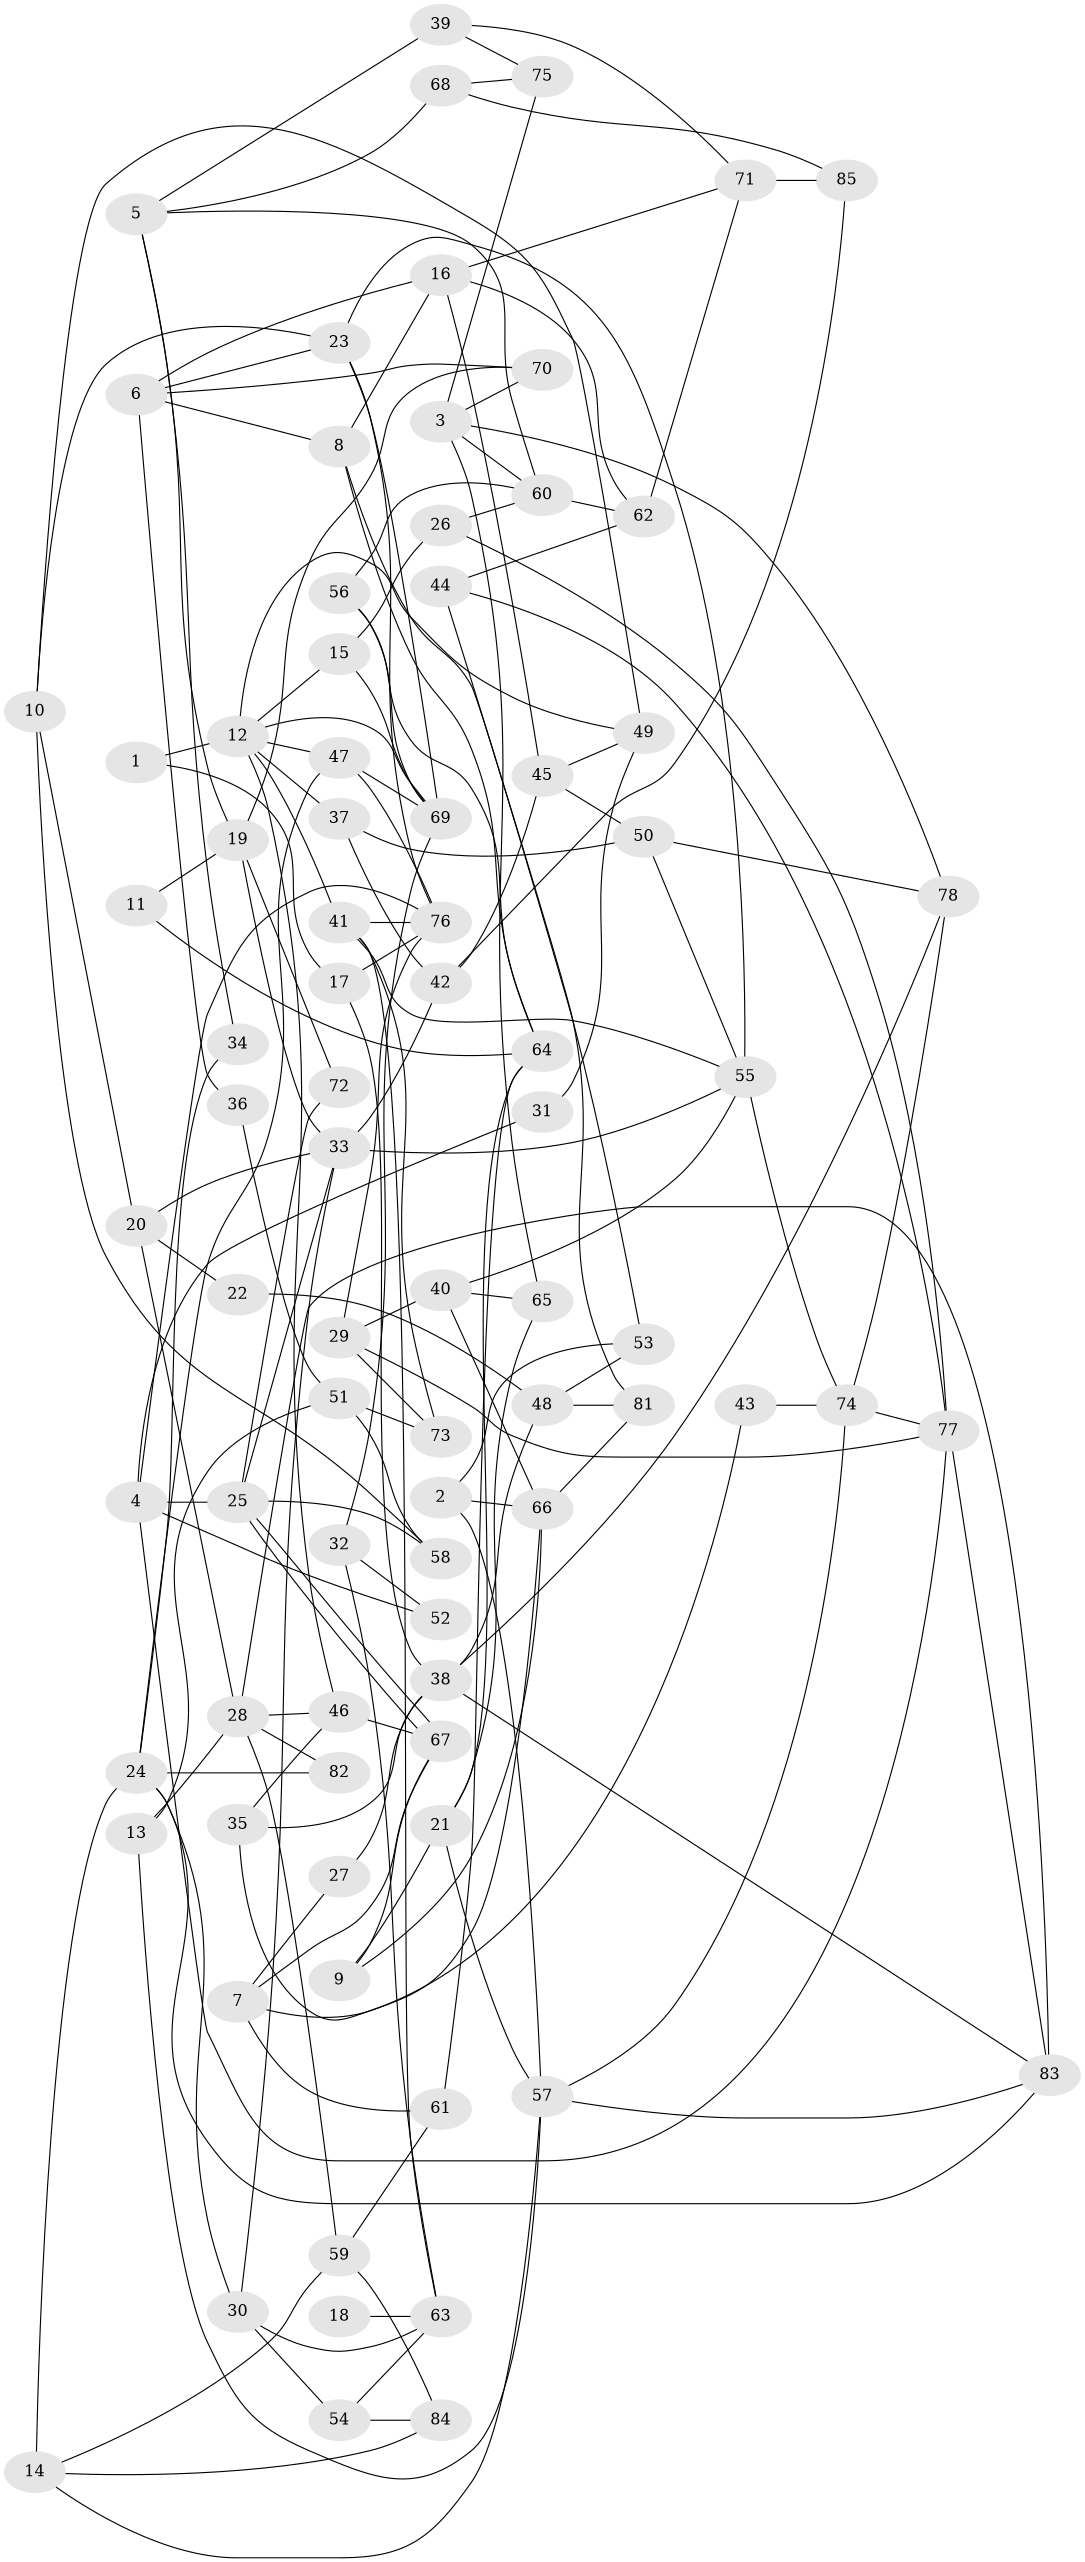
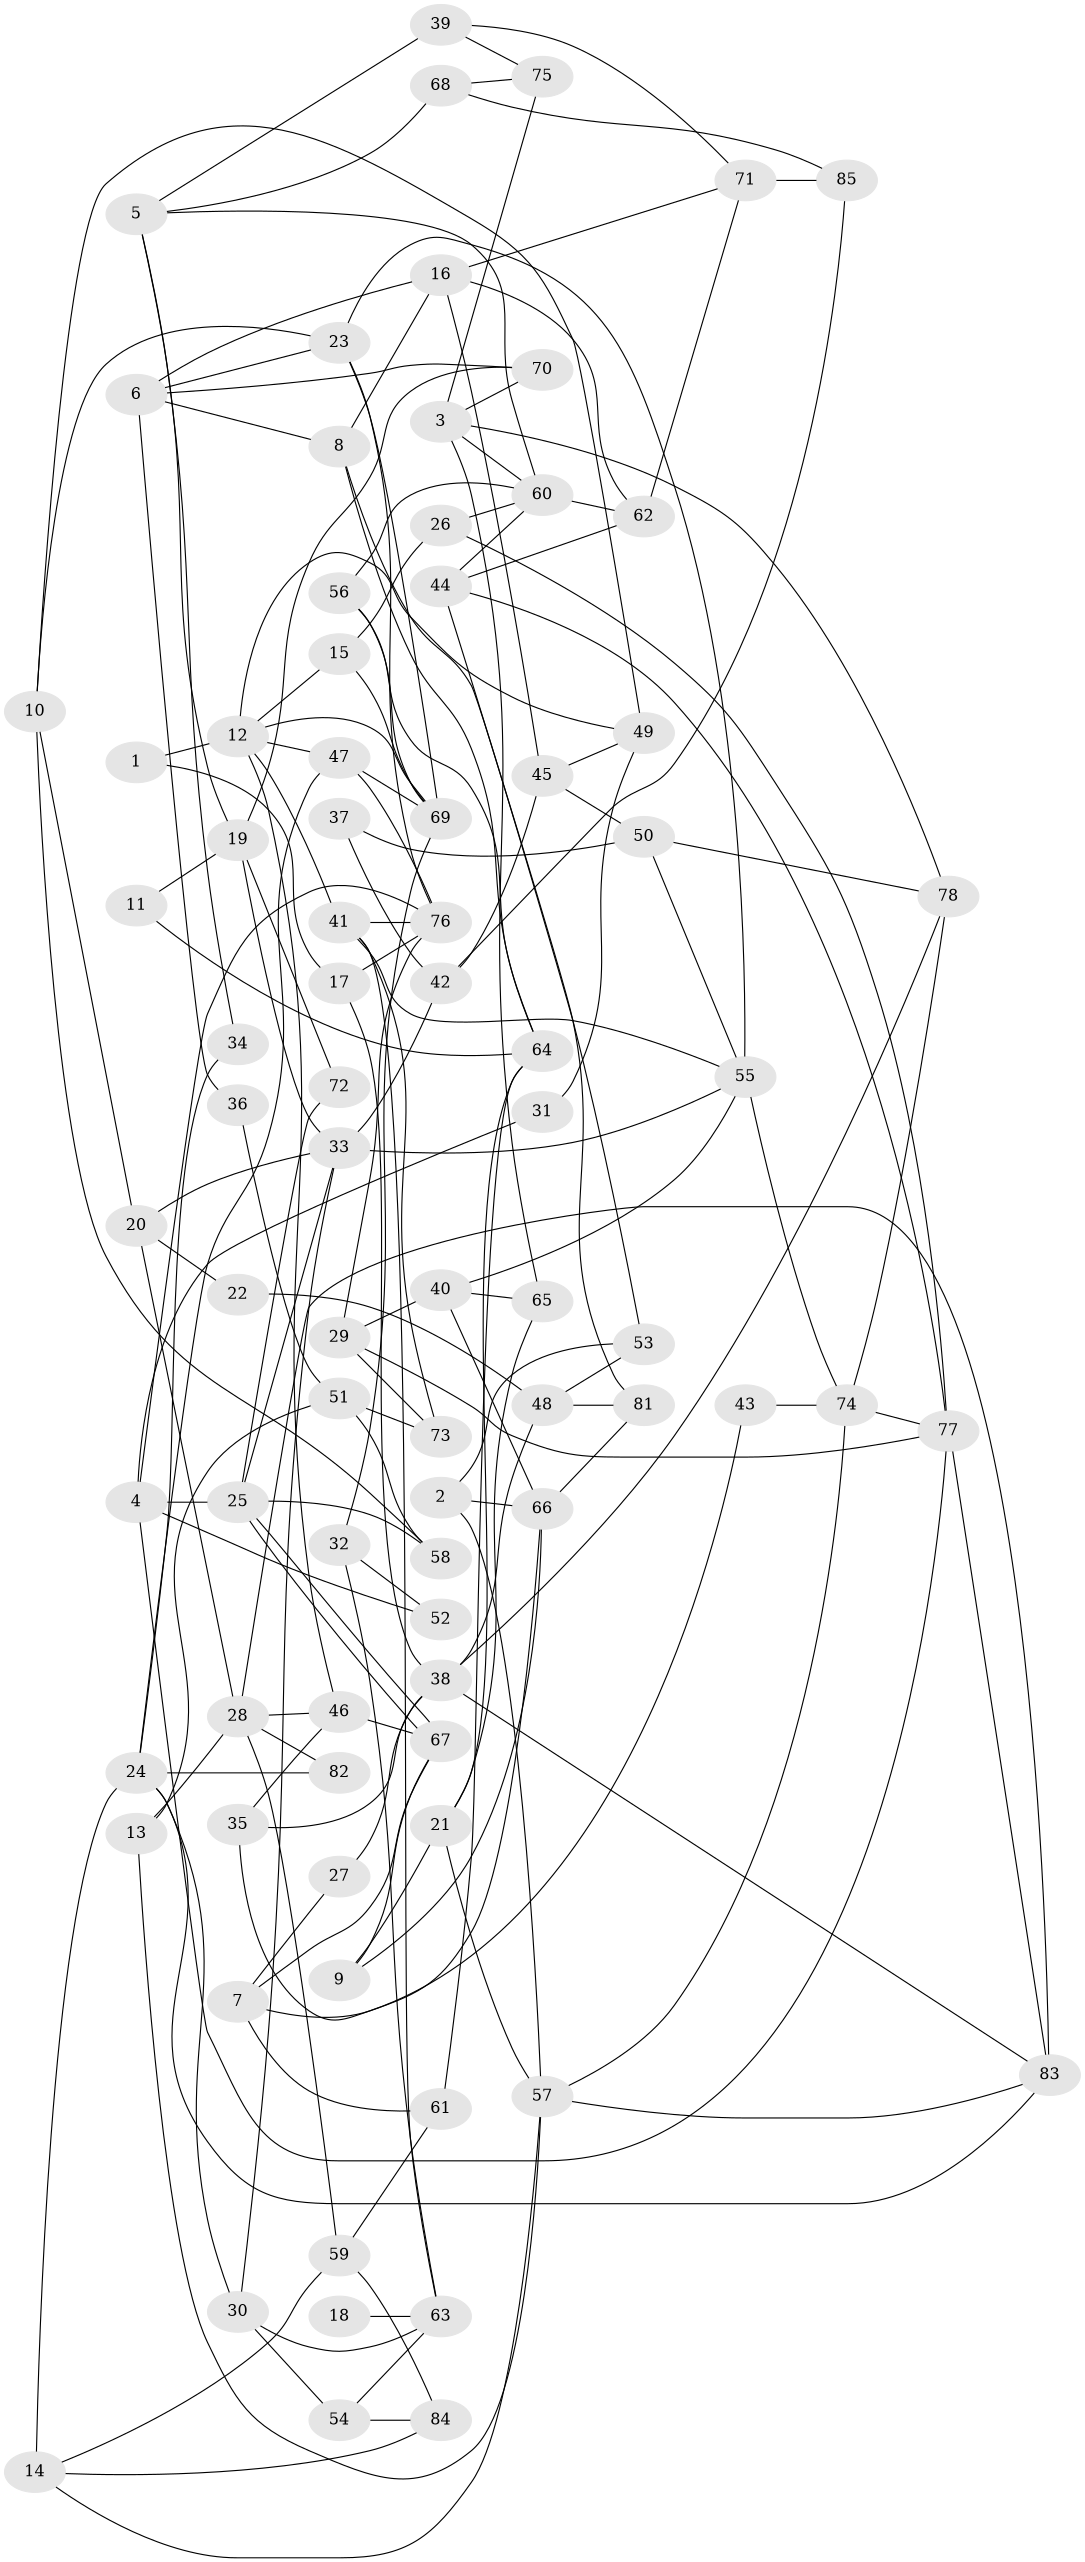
none -> (492, 541)
(289, 778) -> none
